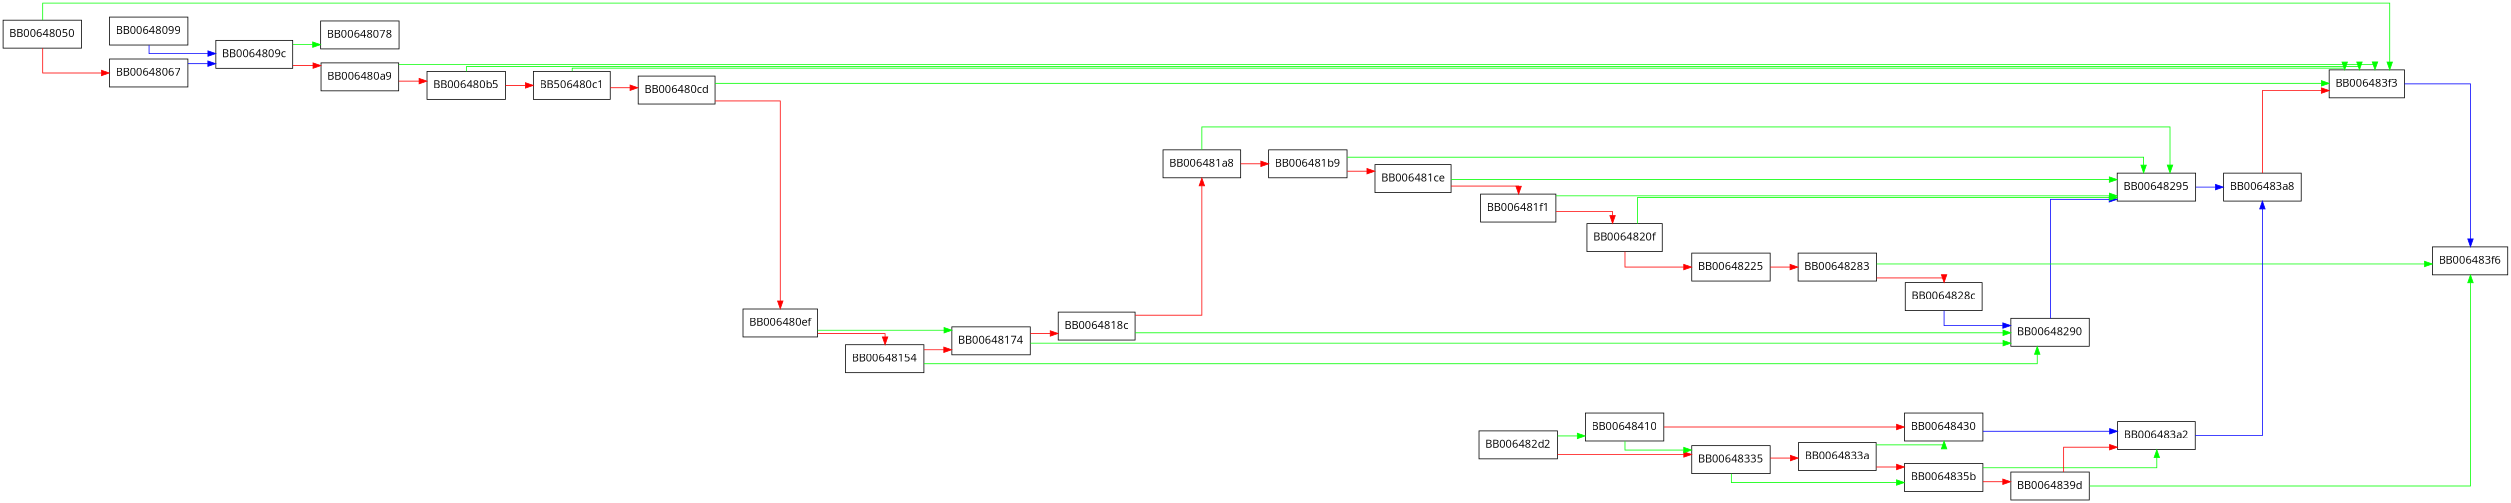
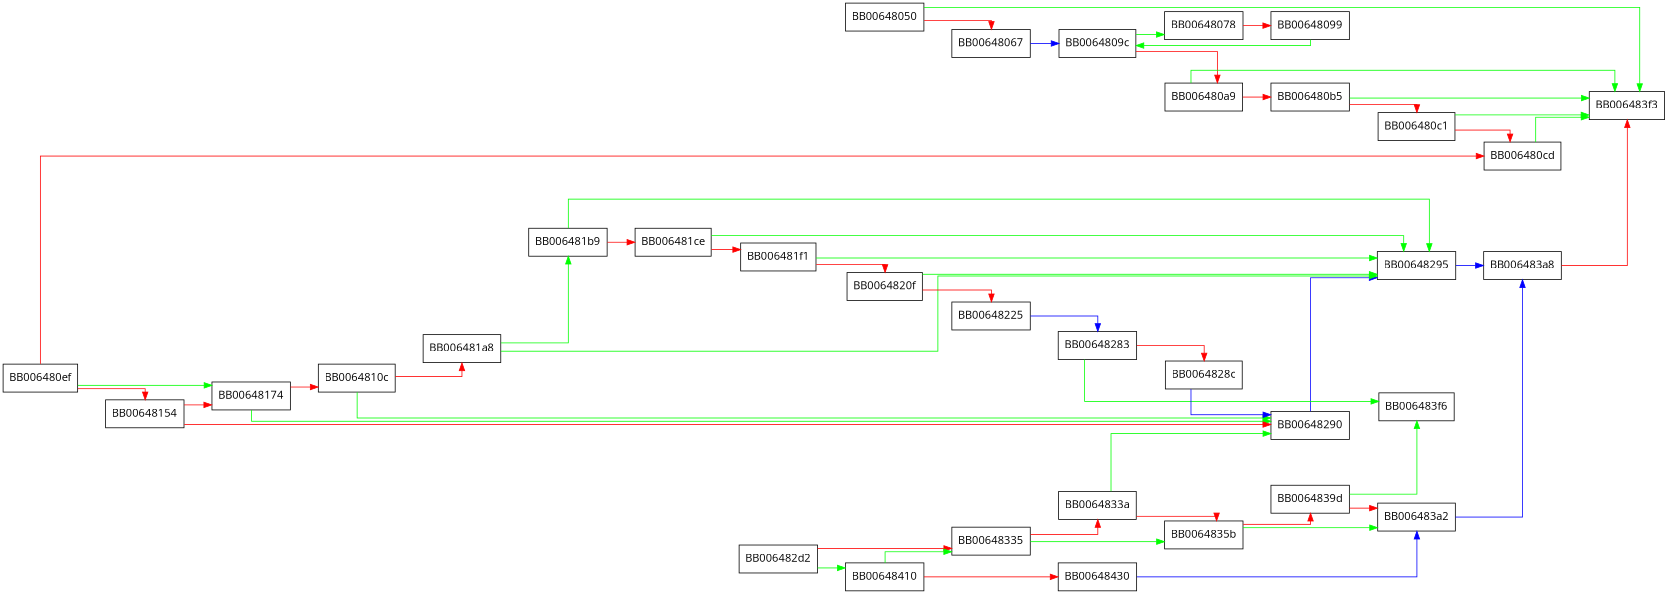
none -> (1253, 26)
(174, 54) -> (1230, 46)
(572, 85) -> (1417, 127)
(2470, 128) -> none
(1251, 164) -> (568, 337)
(780, 168) -> (654, 156)
(1780, 267) -> (1068, 316)
(1097, 326) -> (357, 378)
(1485, 364) -> (724, 425)
(1910, 445) -> (1158, 434)
